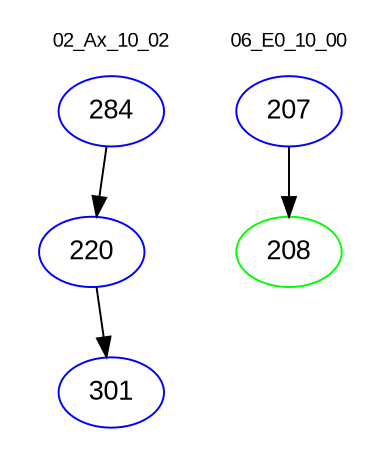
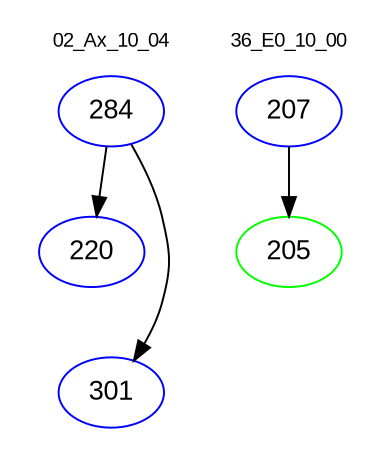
(111, 42) -> (111, 42)
(289, 42) -> (289, 42)
(289, 252) -> (289, 252)
(100, 312) -> (167, 243)
